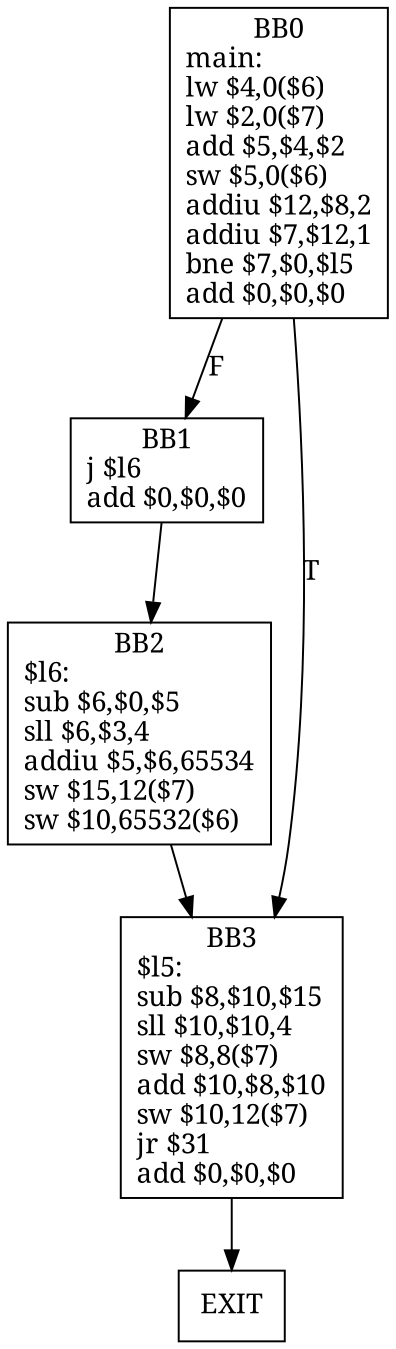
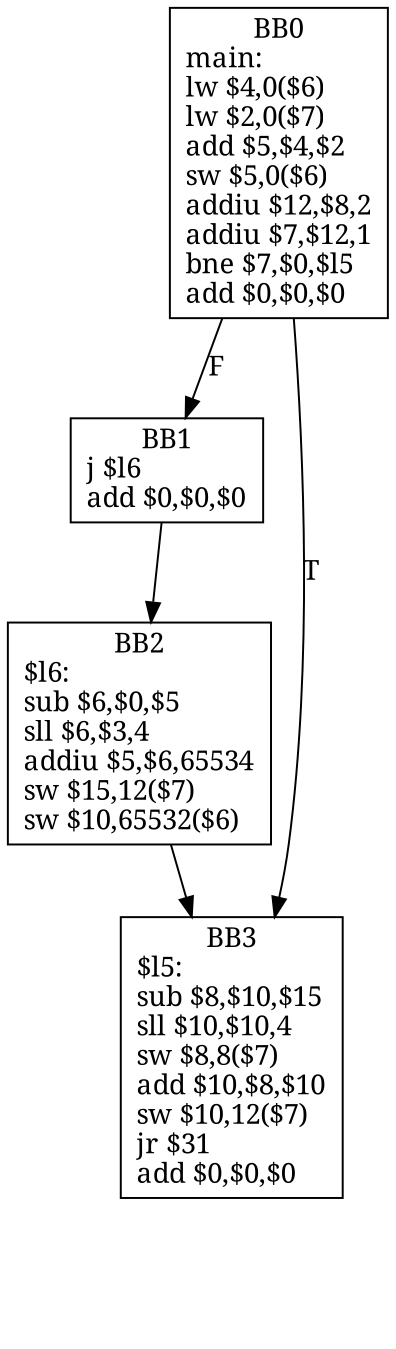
(232, 1306) -> none
